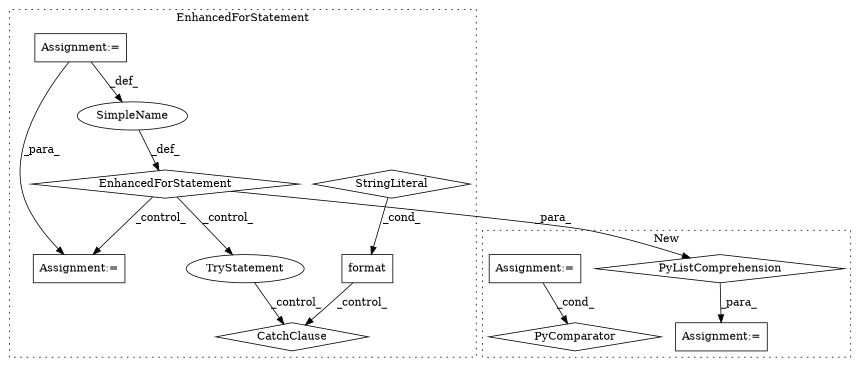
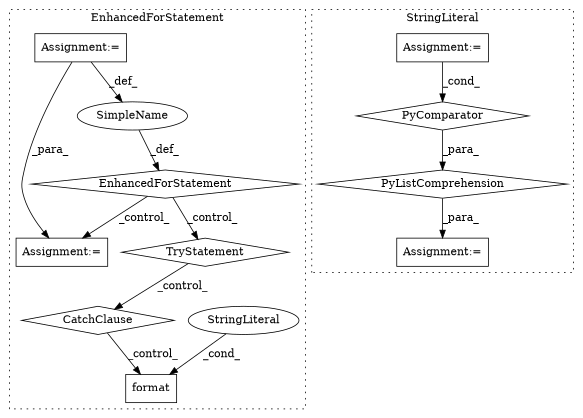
(392, 184) -> (244, 320)
(458, 215) -> (443, 146)
(667, 239) -> (443, 18)
(245, 269) -> (205, 252)
(332, 301) -> (121, 351)
